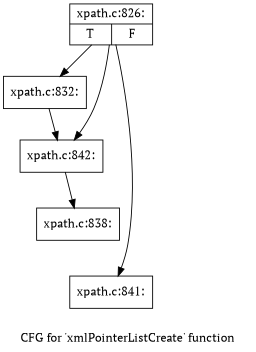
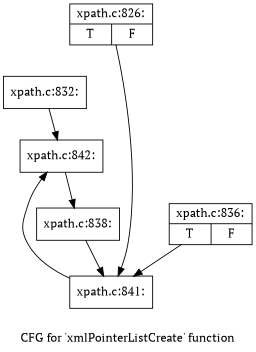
(79, 57) -> none
(100, 91) -> (25, 237)
none -> (211, 224)
none -> (93, 254)
